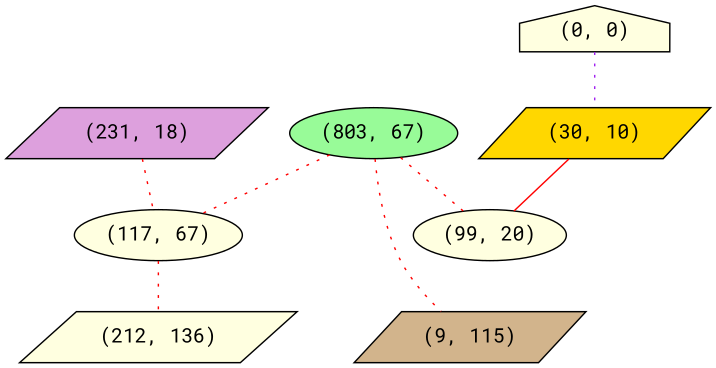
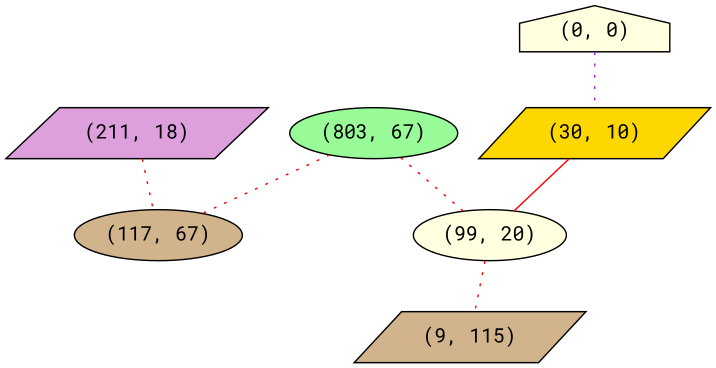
(137, 133) -> (137, 133)
(158, 235) -> (158, 235)
(393, 242) -> (480, 286)
(158, 337) -> none
